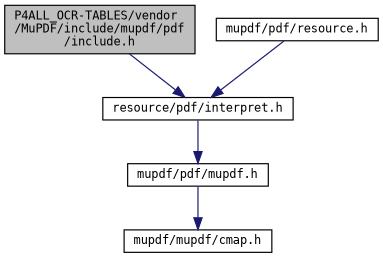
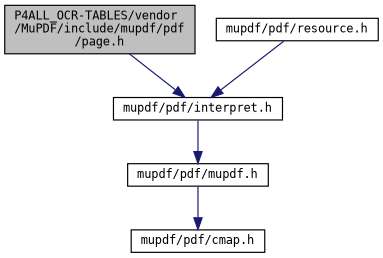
(100, 30) -> (100, 30)
(198, 109) -> (198, 109)
(198, 241) -> (198, 241)
